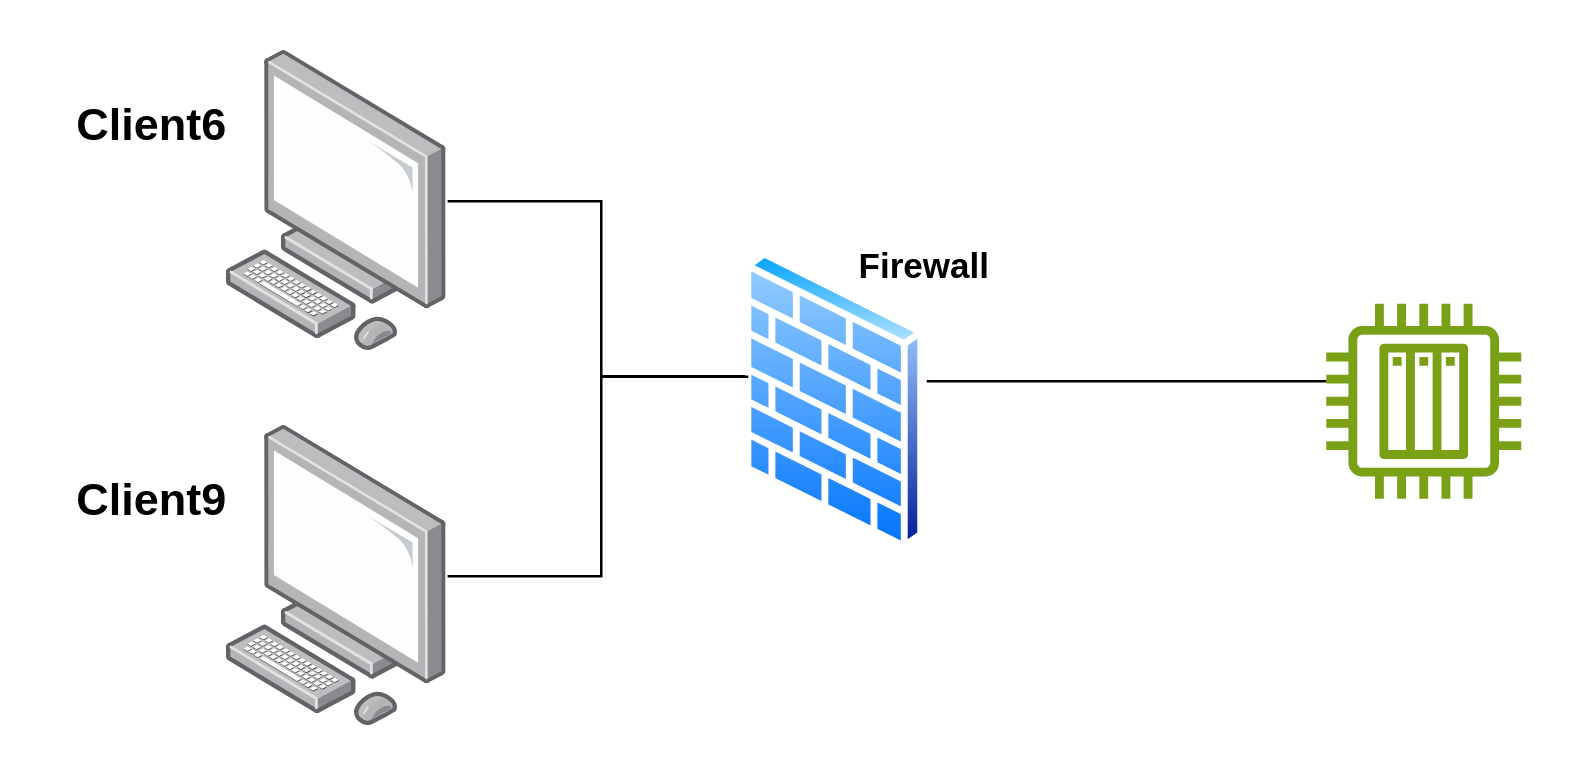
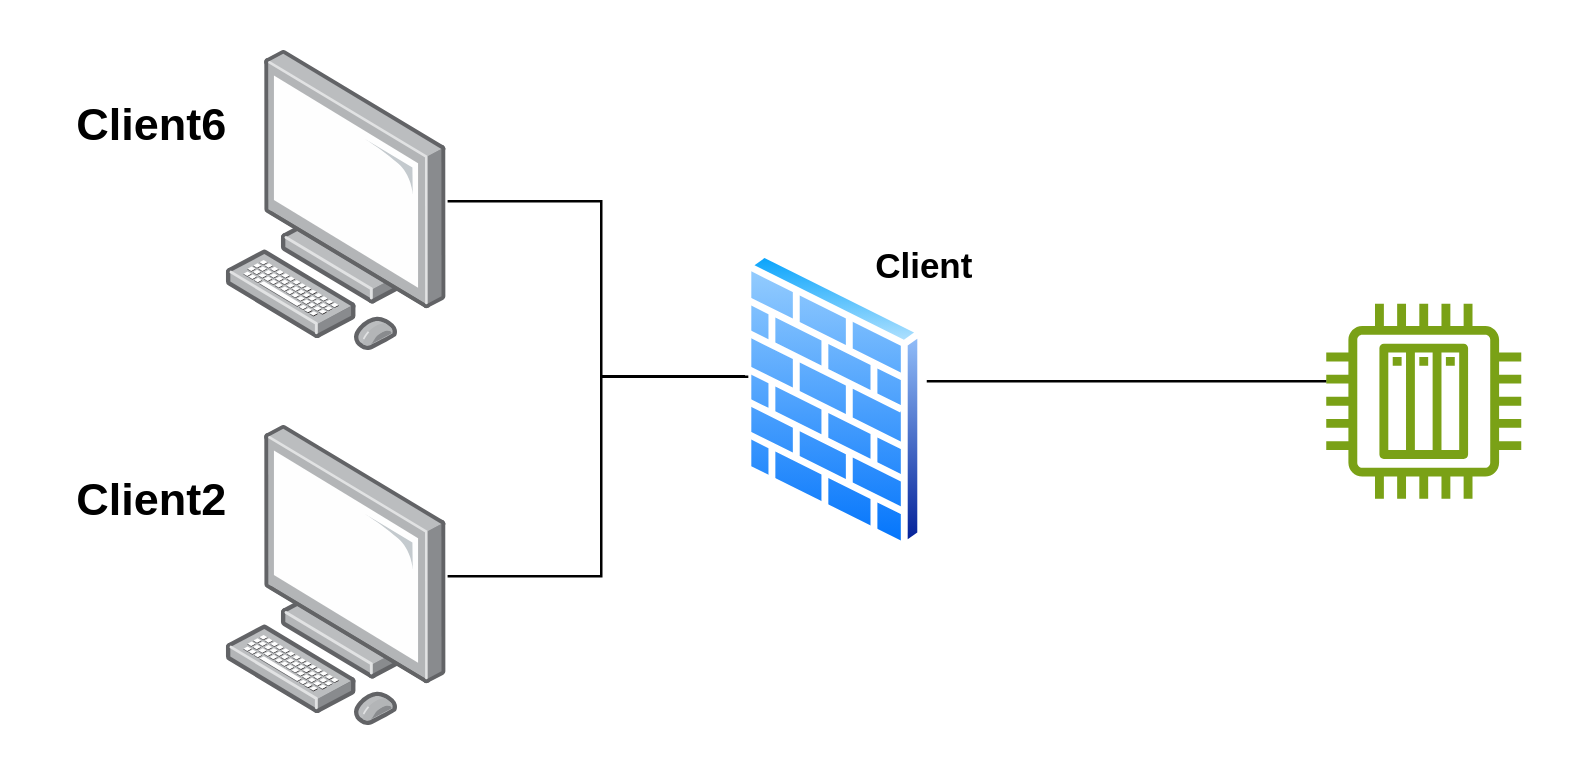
(925, 266) -> (925, 266)
(153, 501) -> (153, 501)
